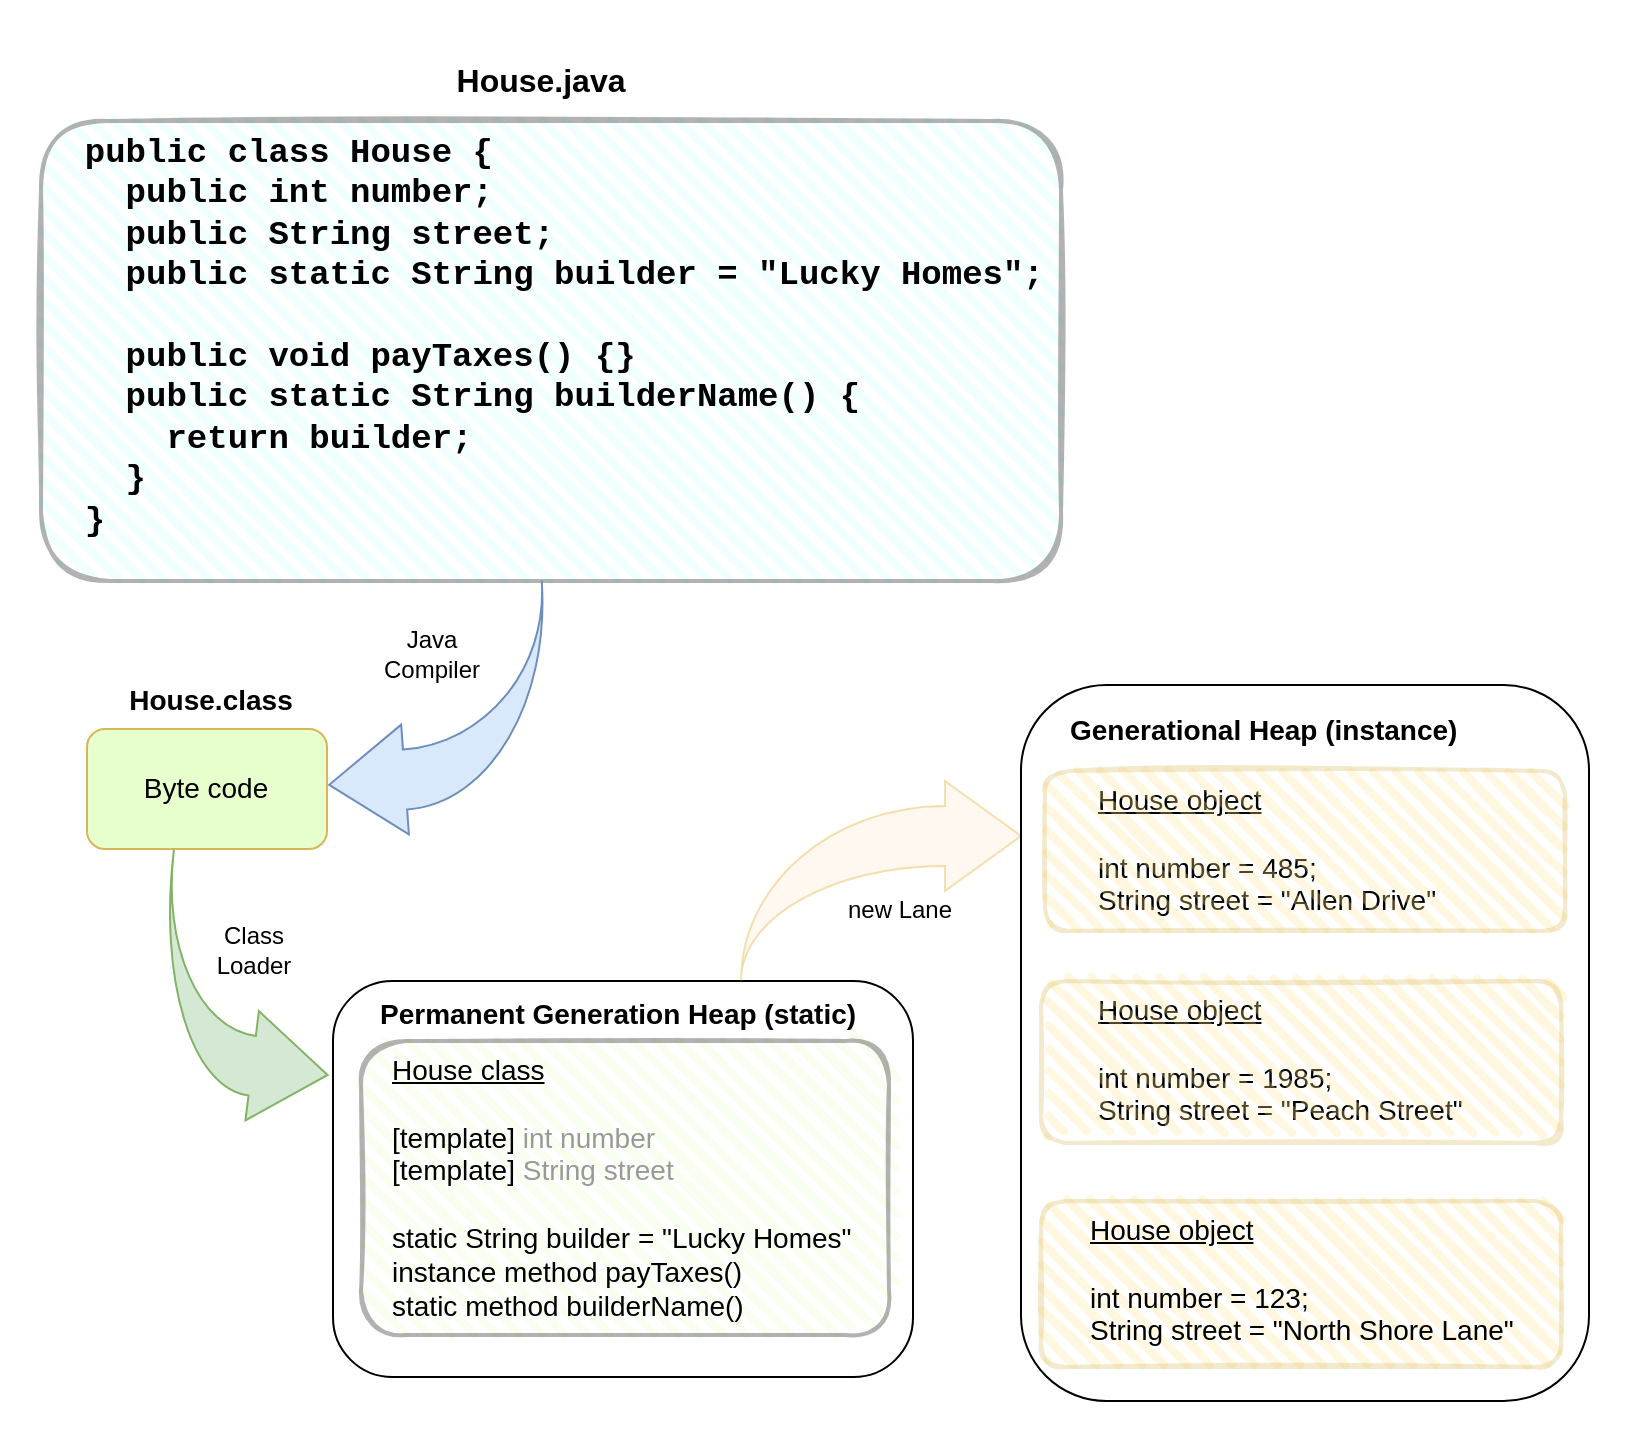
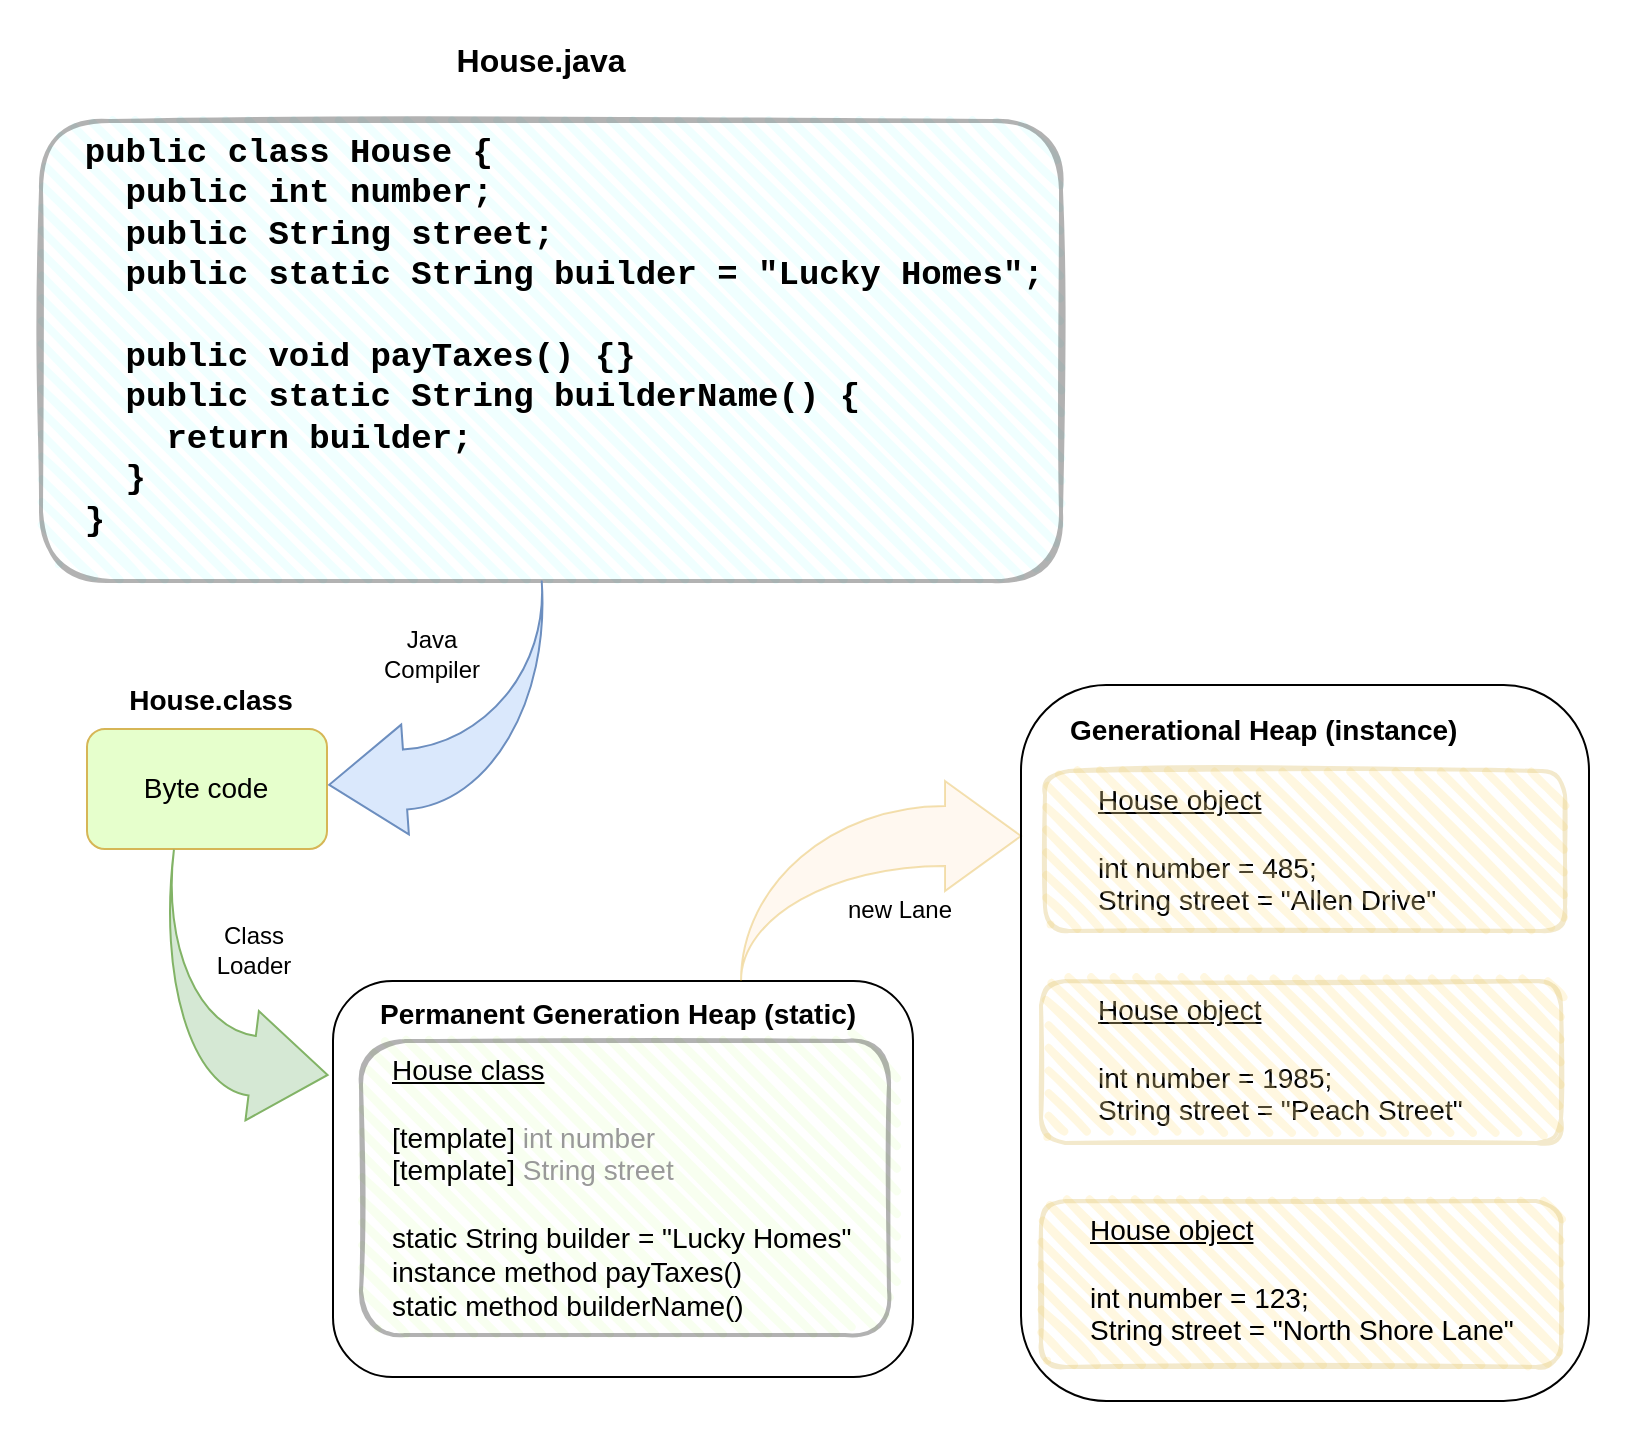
(541, 81) -> (541, 61)
